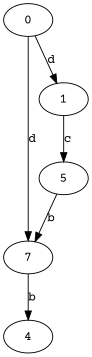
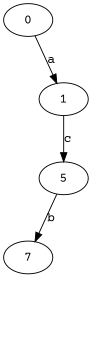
(51, 60) -> (51, 60)
(28, 134) -> none
(28, 337) -> none
